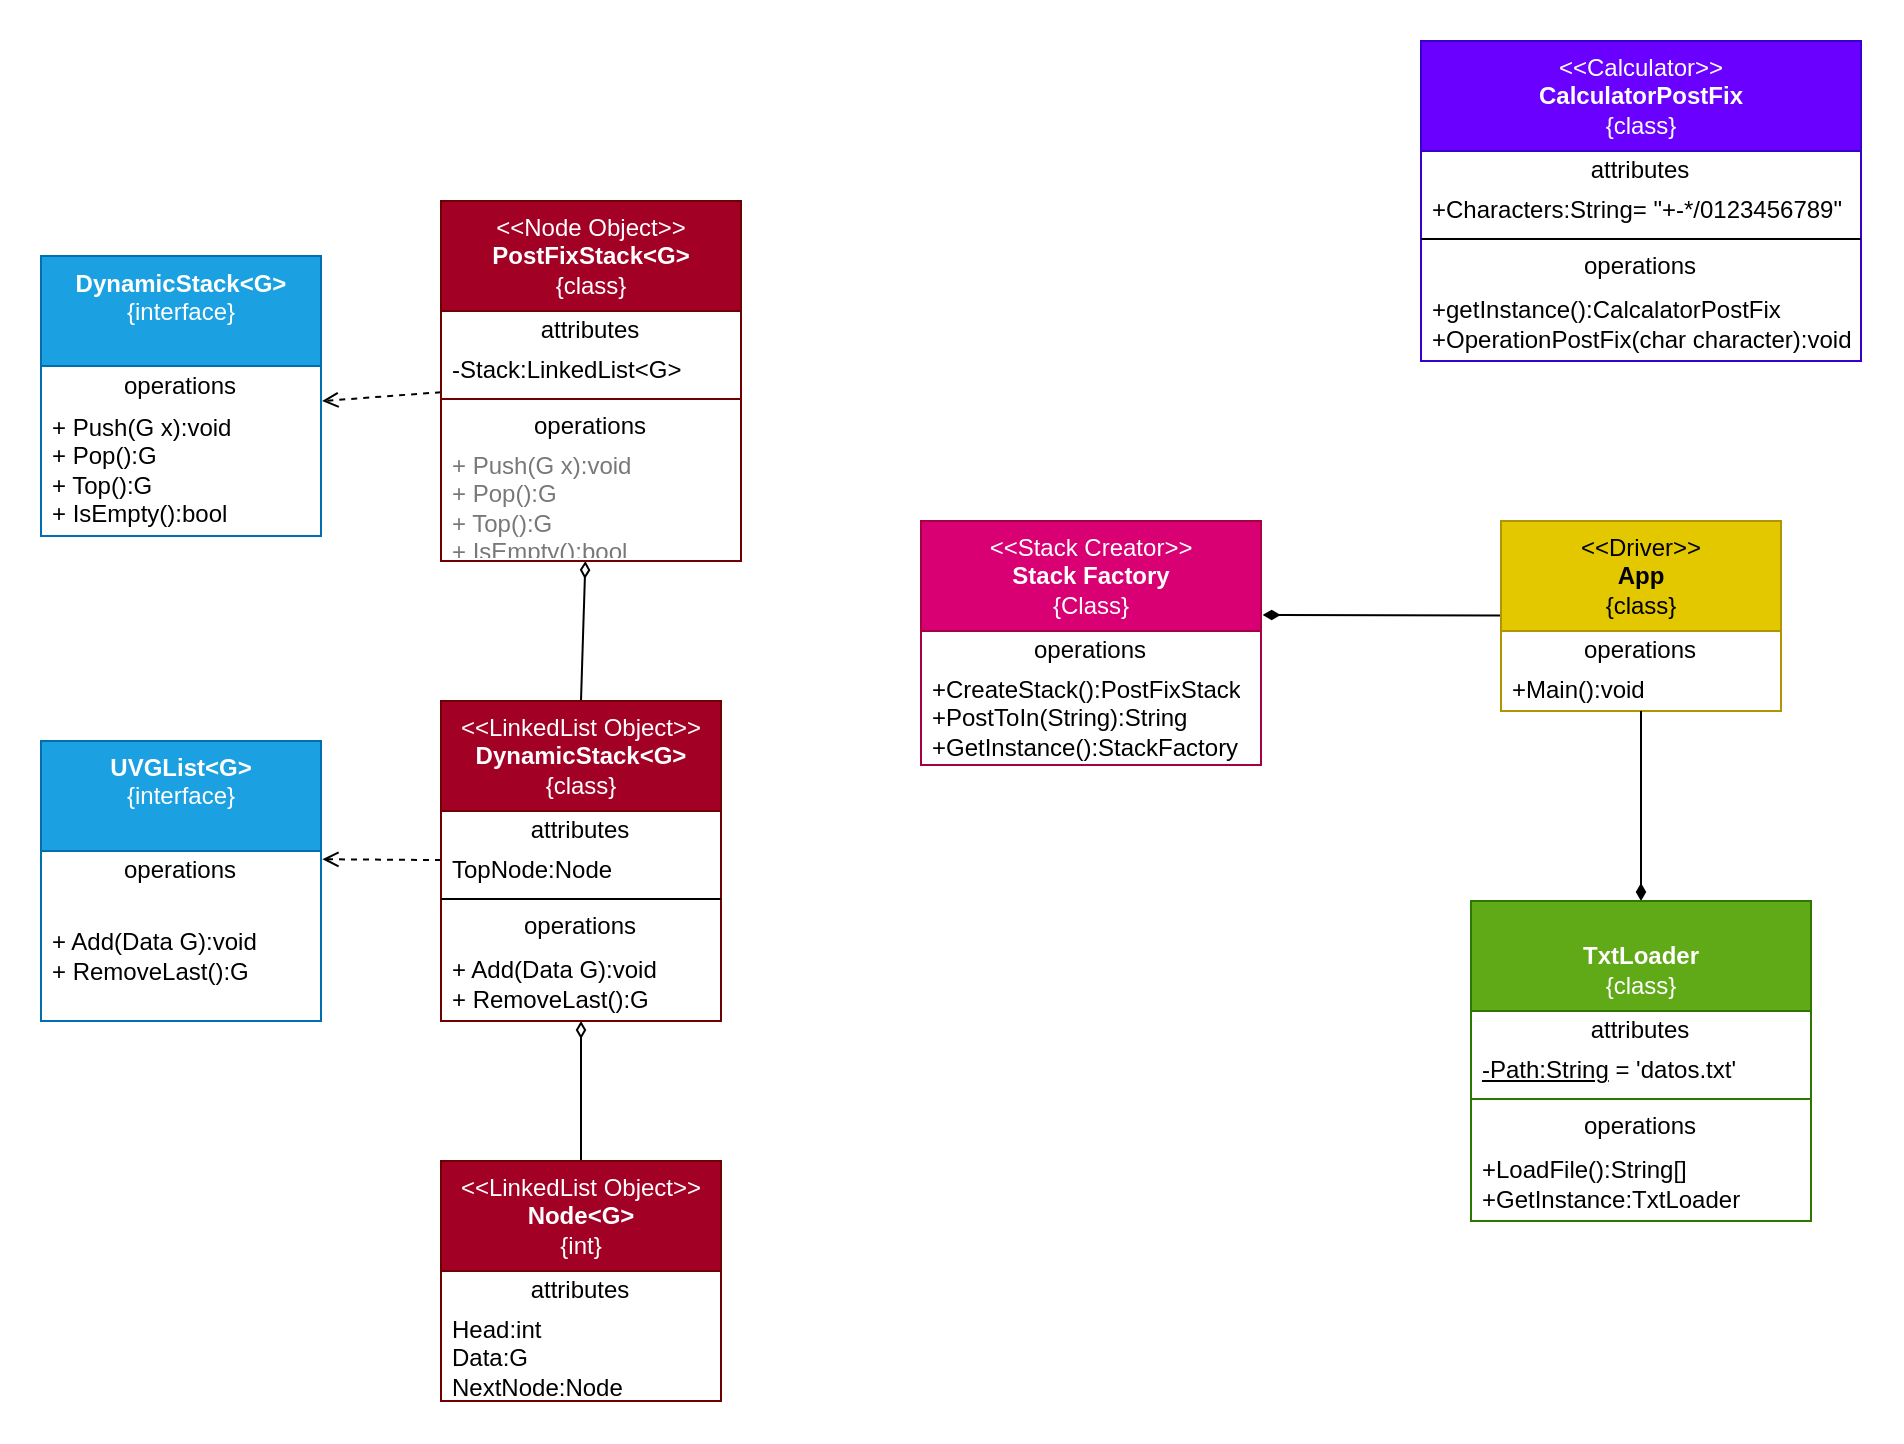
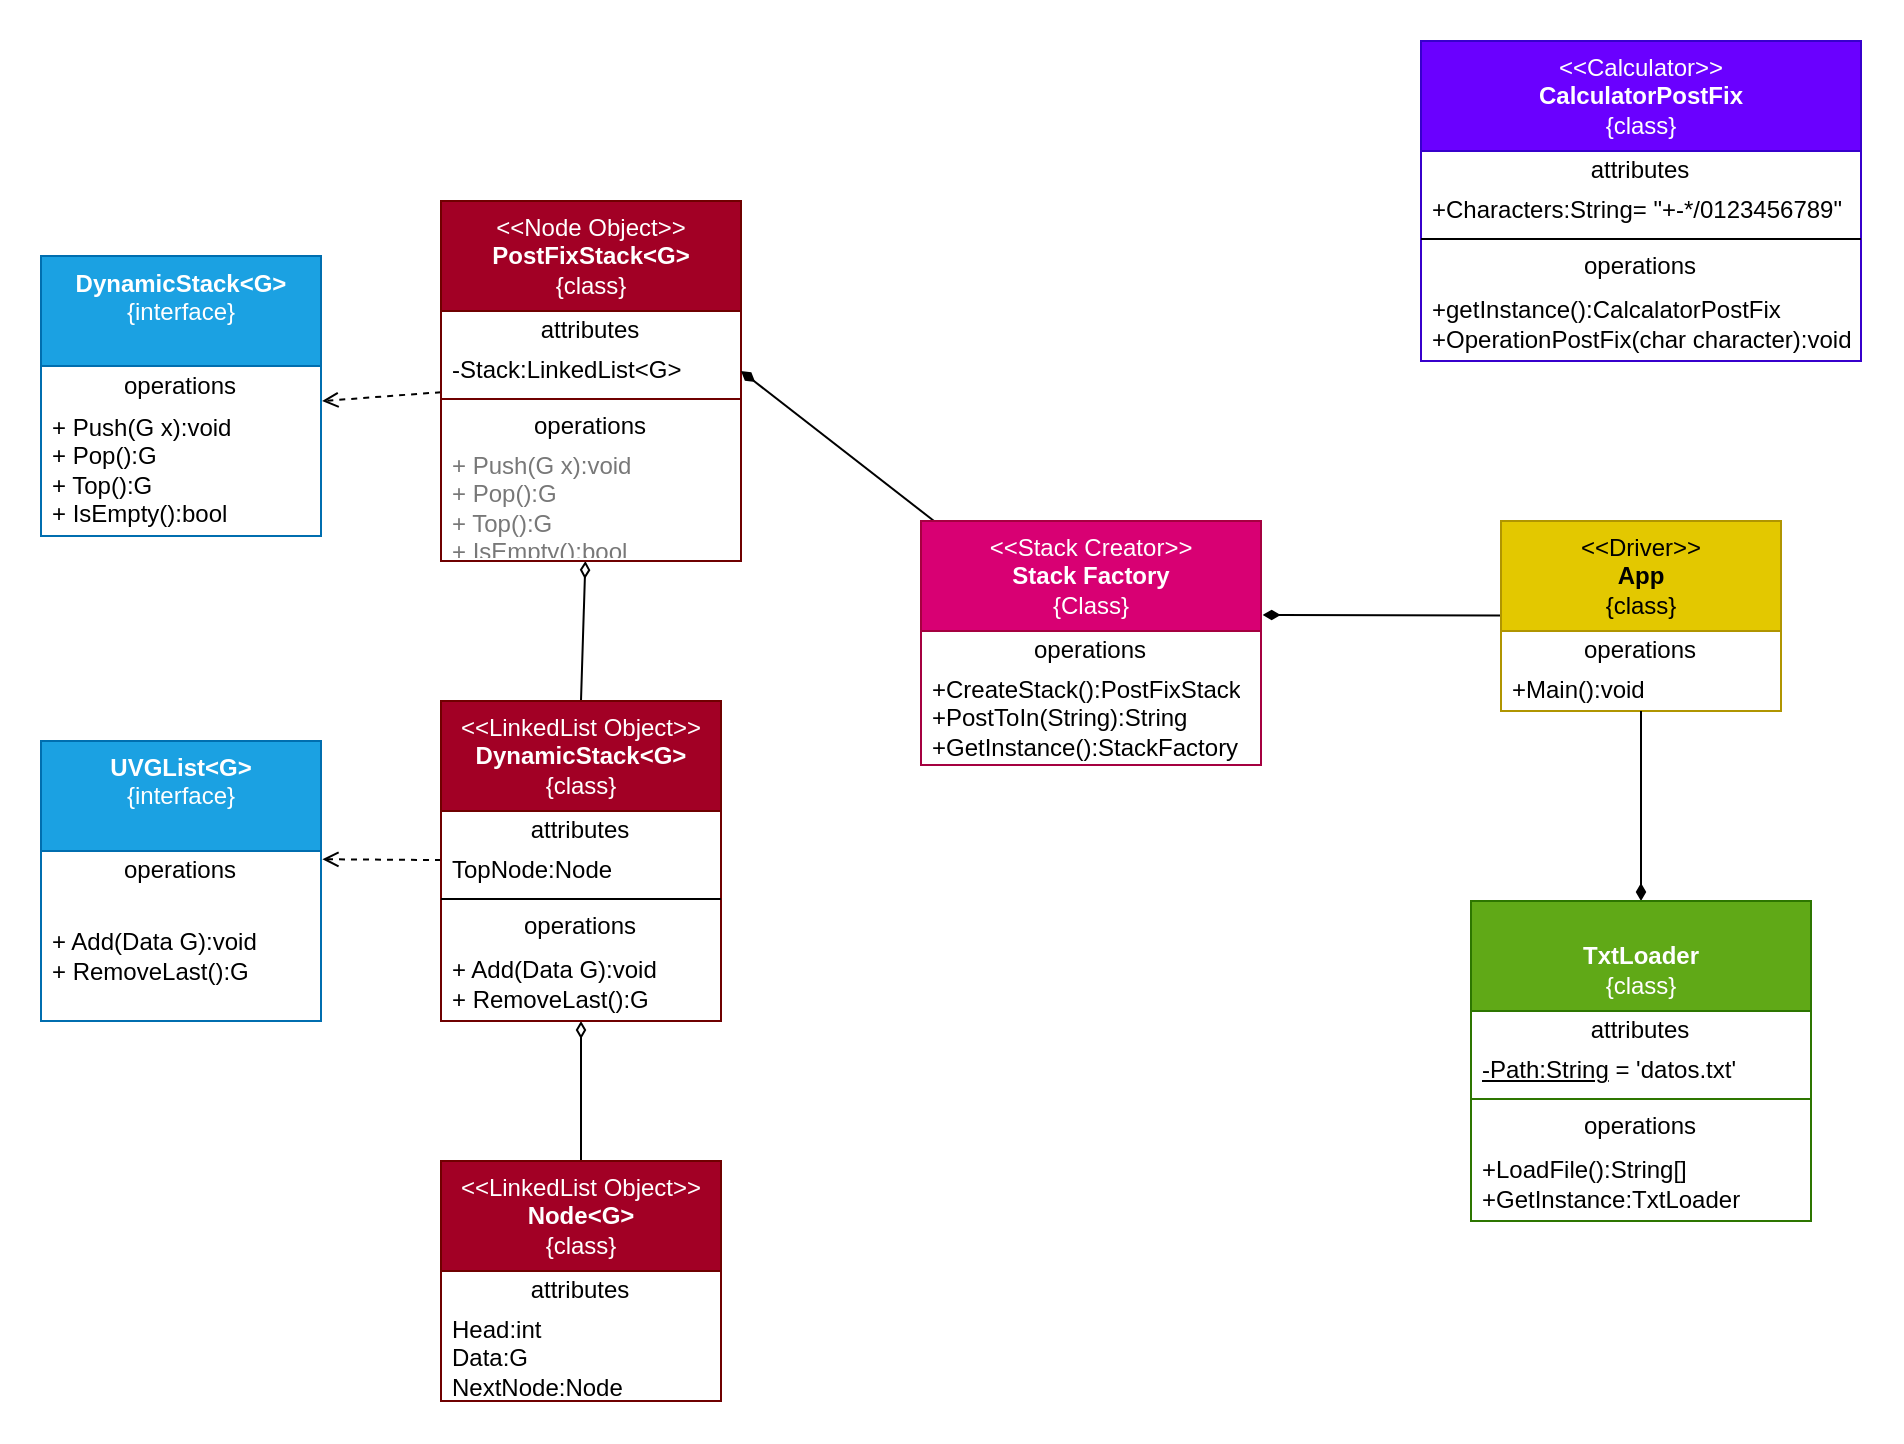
none -> (844, 451)
(582, 1218) -> (582, 1218)
